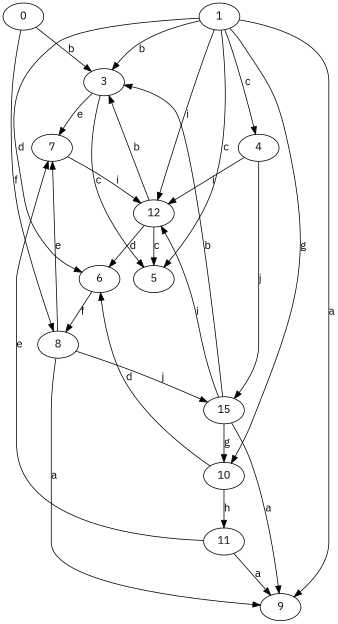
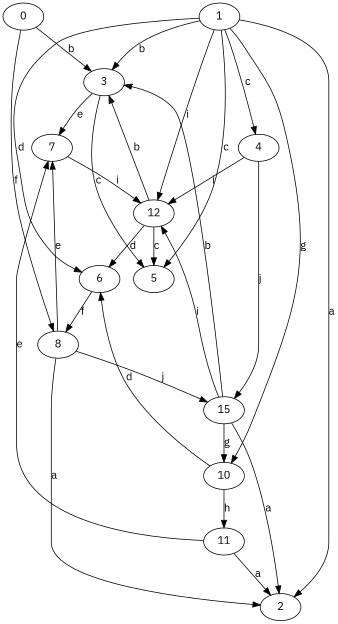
(281, 607) -> (281, 607)
